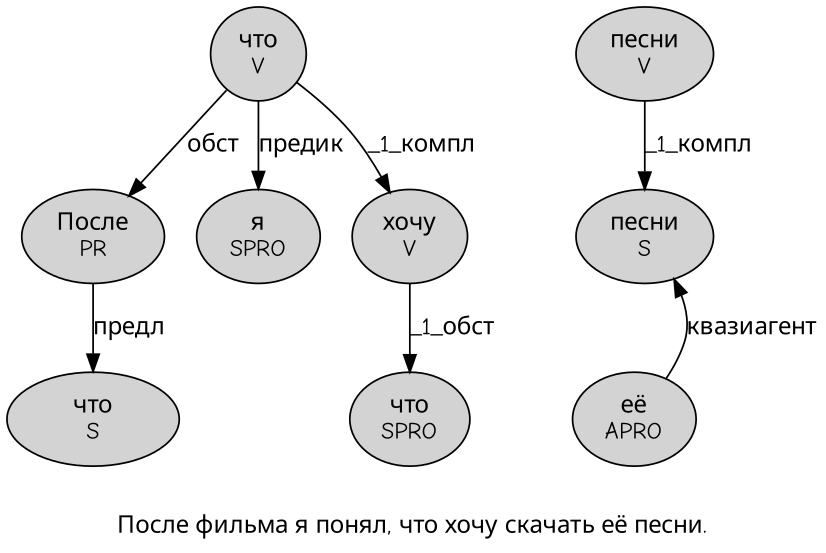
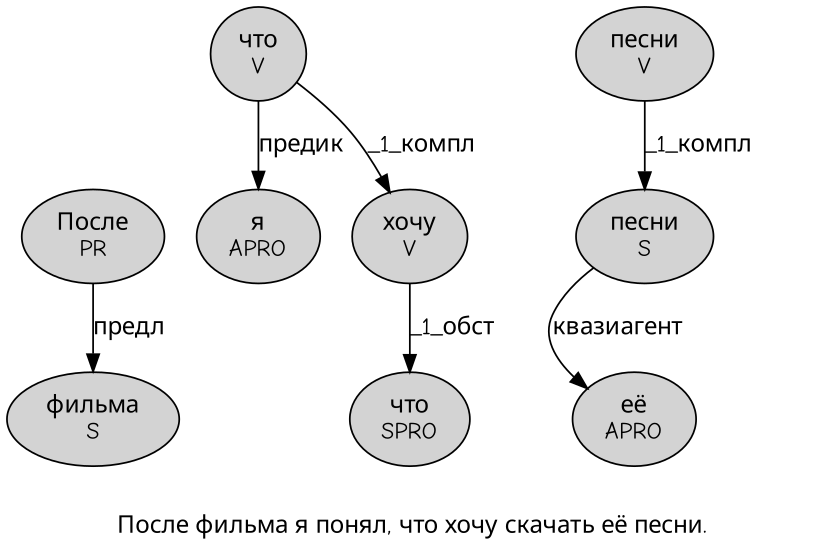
(184, 137) -> none
(258, 236) -> (258, 236)
(685, 339) -> (551, 318)
(93, 419) -> (93, 419)
